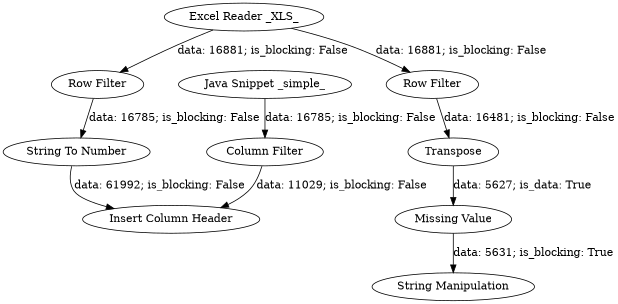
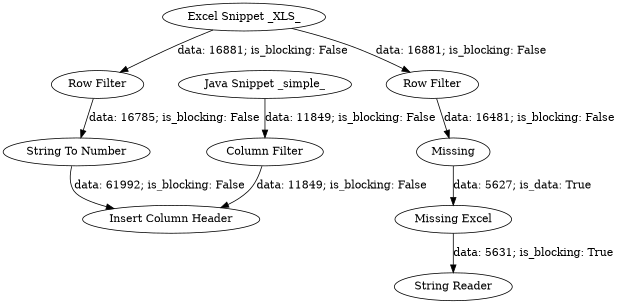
(244, 17) -> (244, 17)
(350, 118) -> (350, 118)
(453, 152) -> (453, 152)
(342, 186) -> (342, 186)
(453, 219) -> (453, 219)
(453, 287) -> (453, 287)
